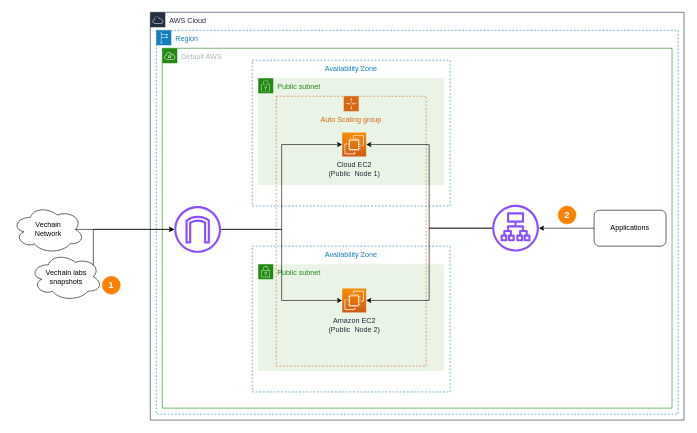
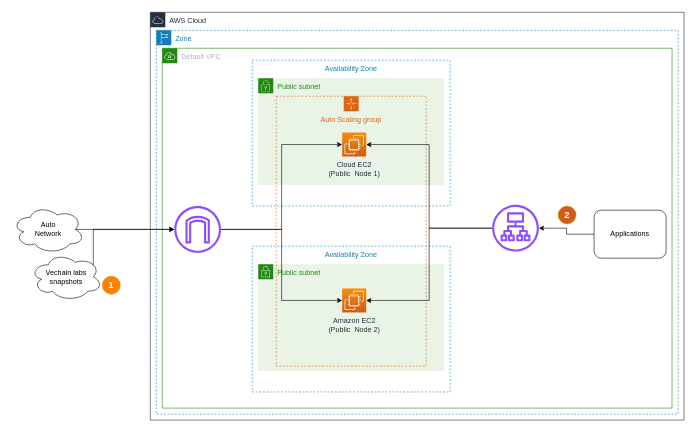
(187, 39) -> (184, 39)
(202, 57) -> (202, 57)
(567, 215) -> (567, 215)
(630, 228) -> (630, 234)
(48, 230) -> (48, 230)
